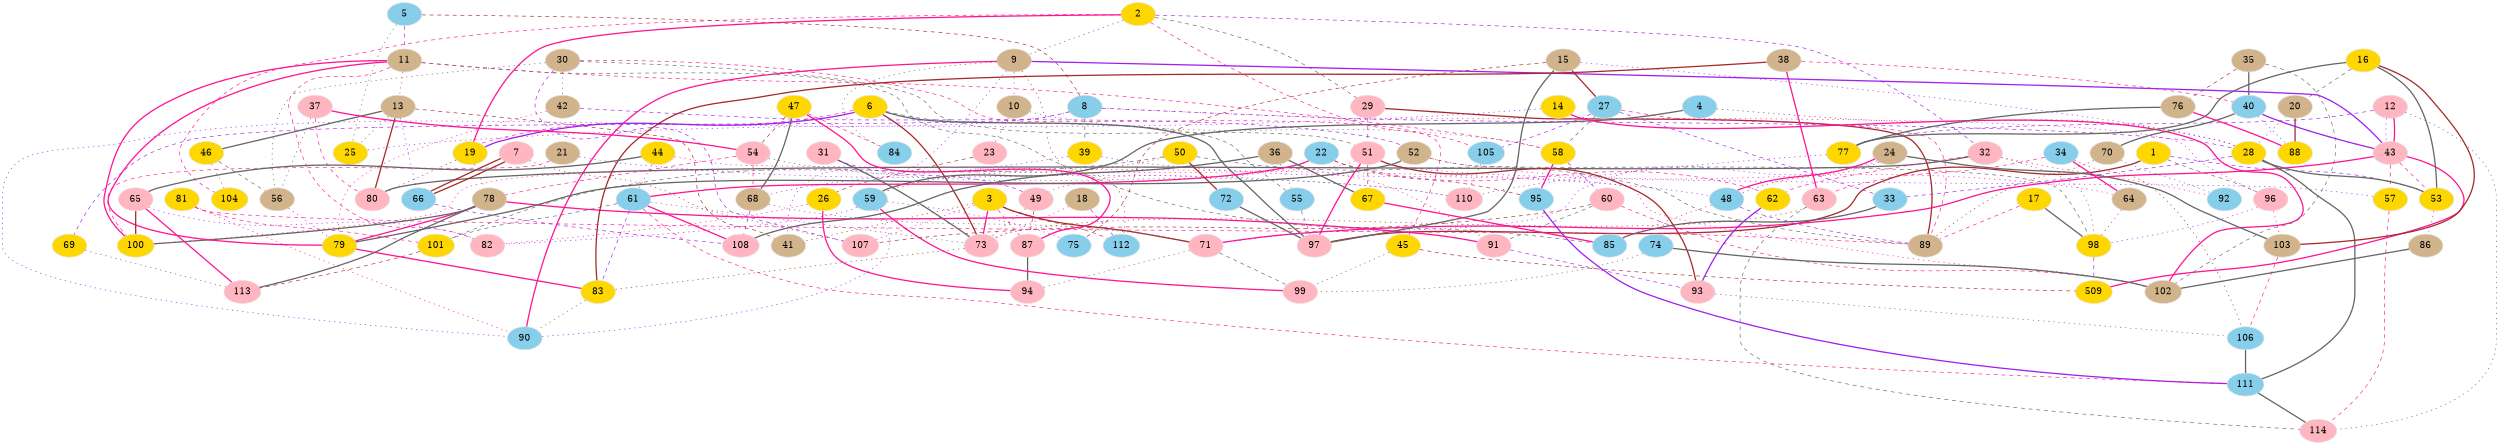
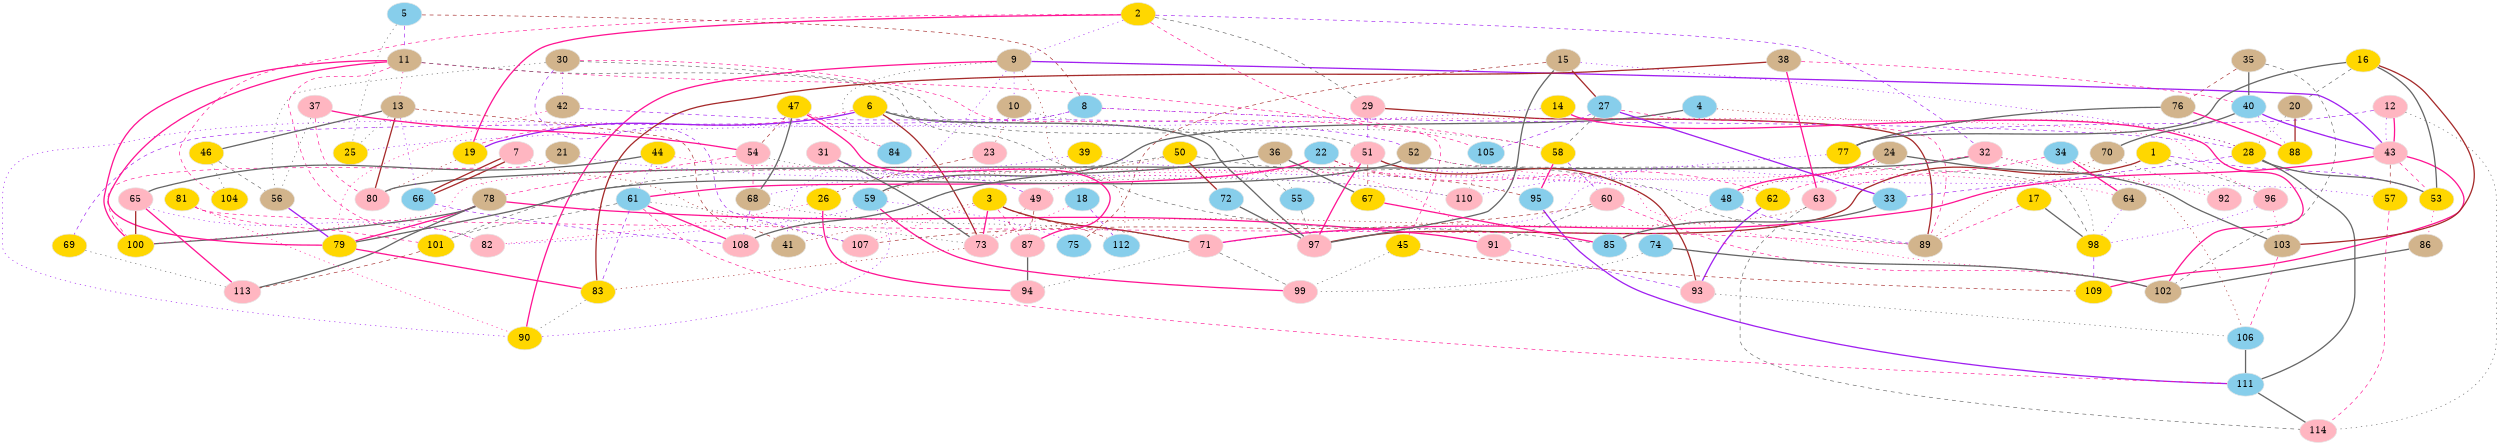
(1085, 130) -> none
(1747, 153) -> (1747, 153)
(1082, 199) -> (1082, 199)
(2224, 199) -> (2224, 199)
(308, 223) -> (308, 223)
(2094, 292) -> (2094, 292)
(525, 338) -> (525, 338)
